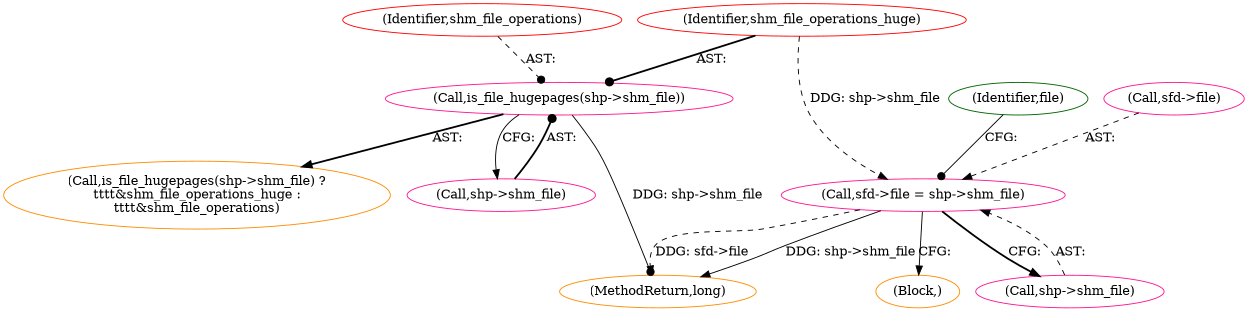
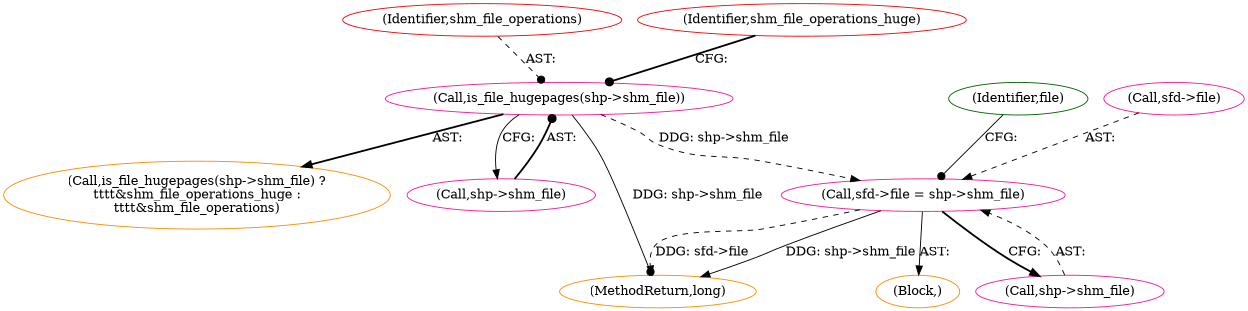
(714, 59) -> (714, 59)
(813, 120) -> (722, 157)
(937, 252) -> (937, 252)
